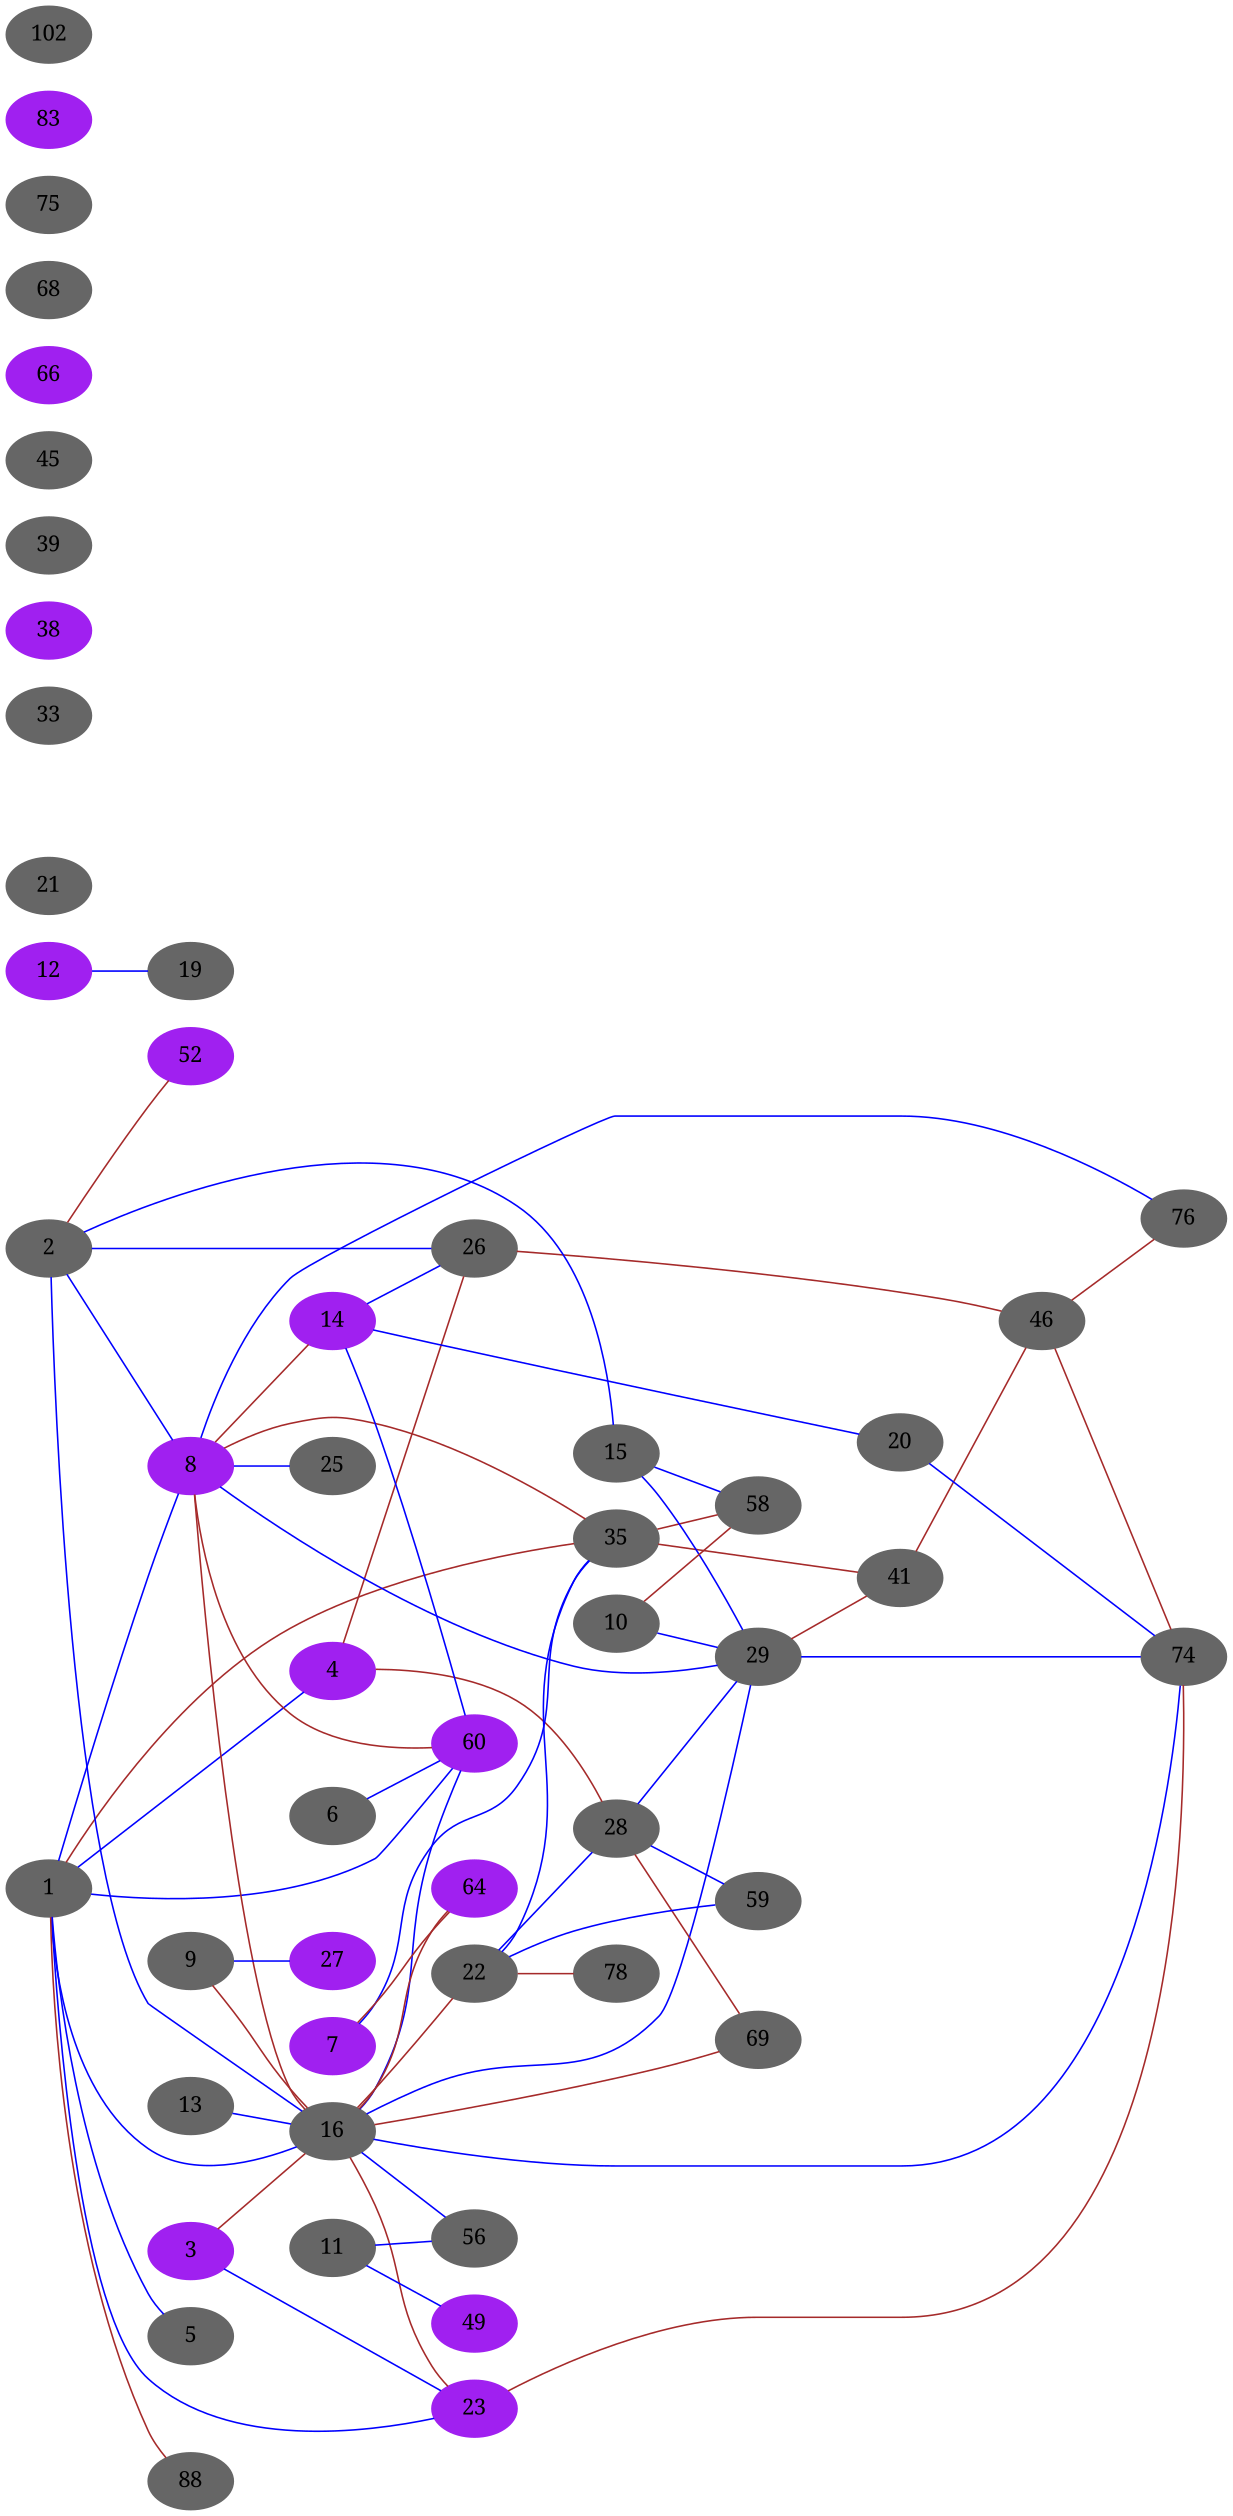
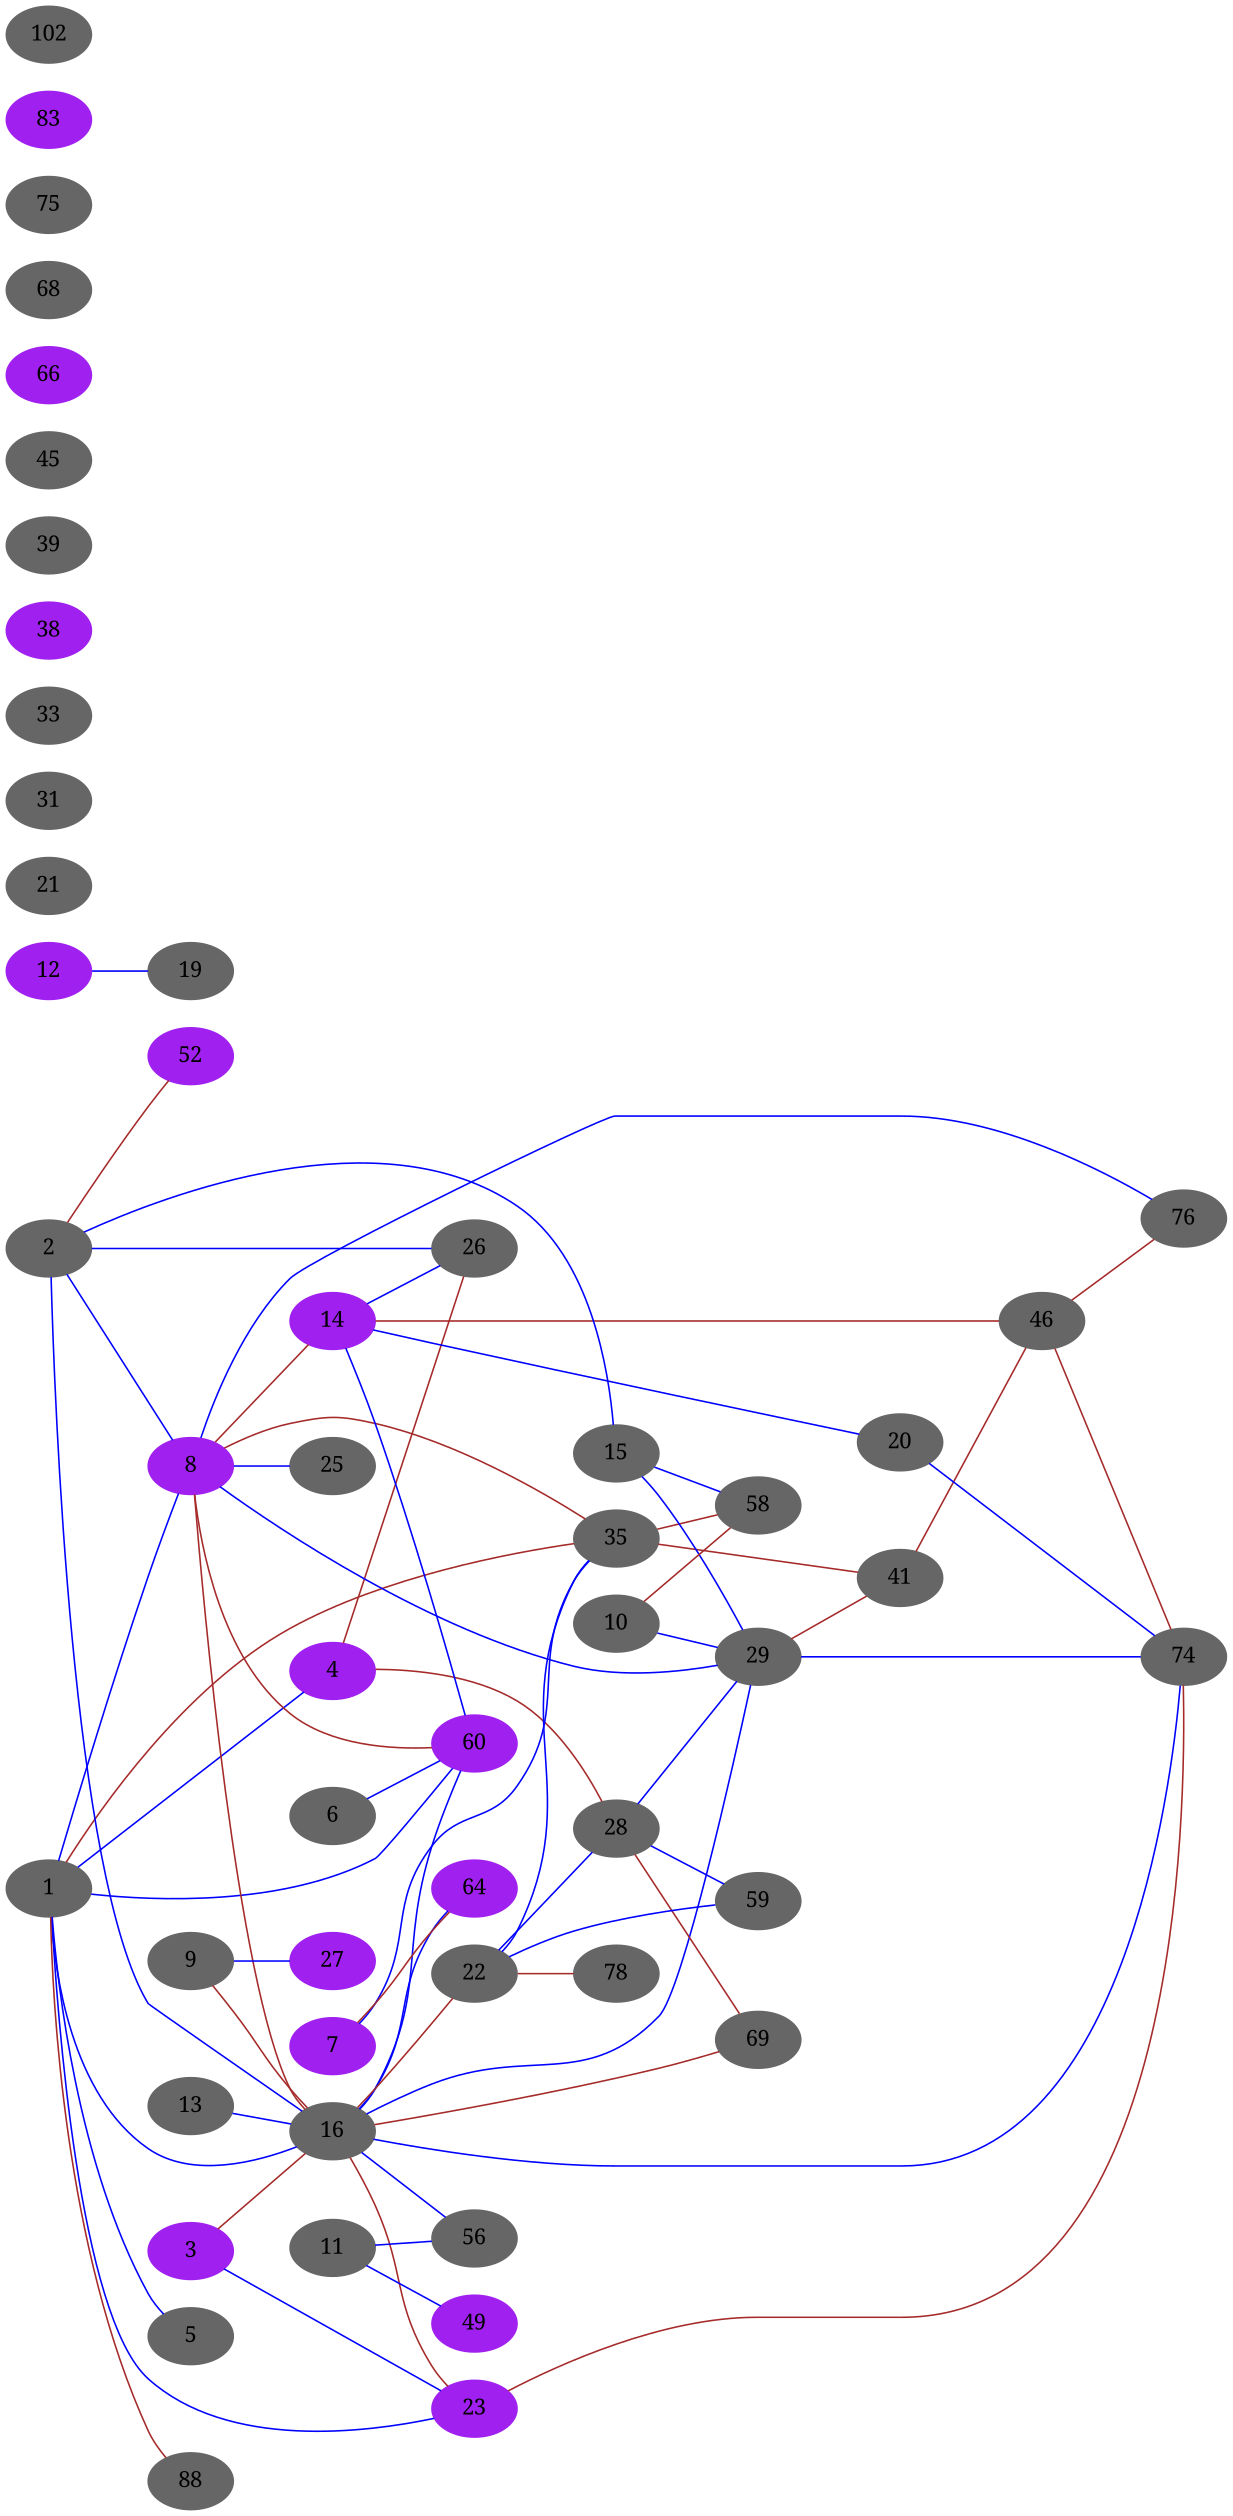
none -> (49, 801)
(760, 1274) -> (687, 1321)
(404, 2010) -> (404, 2010)
